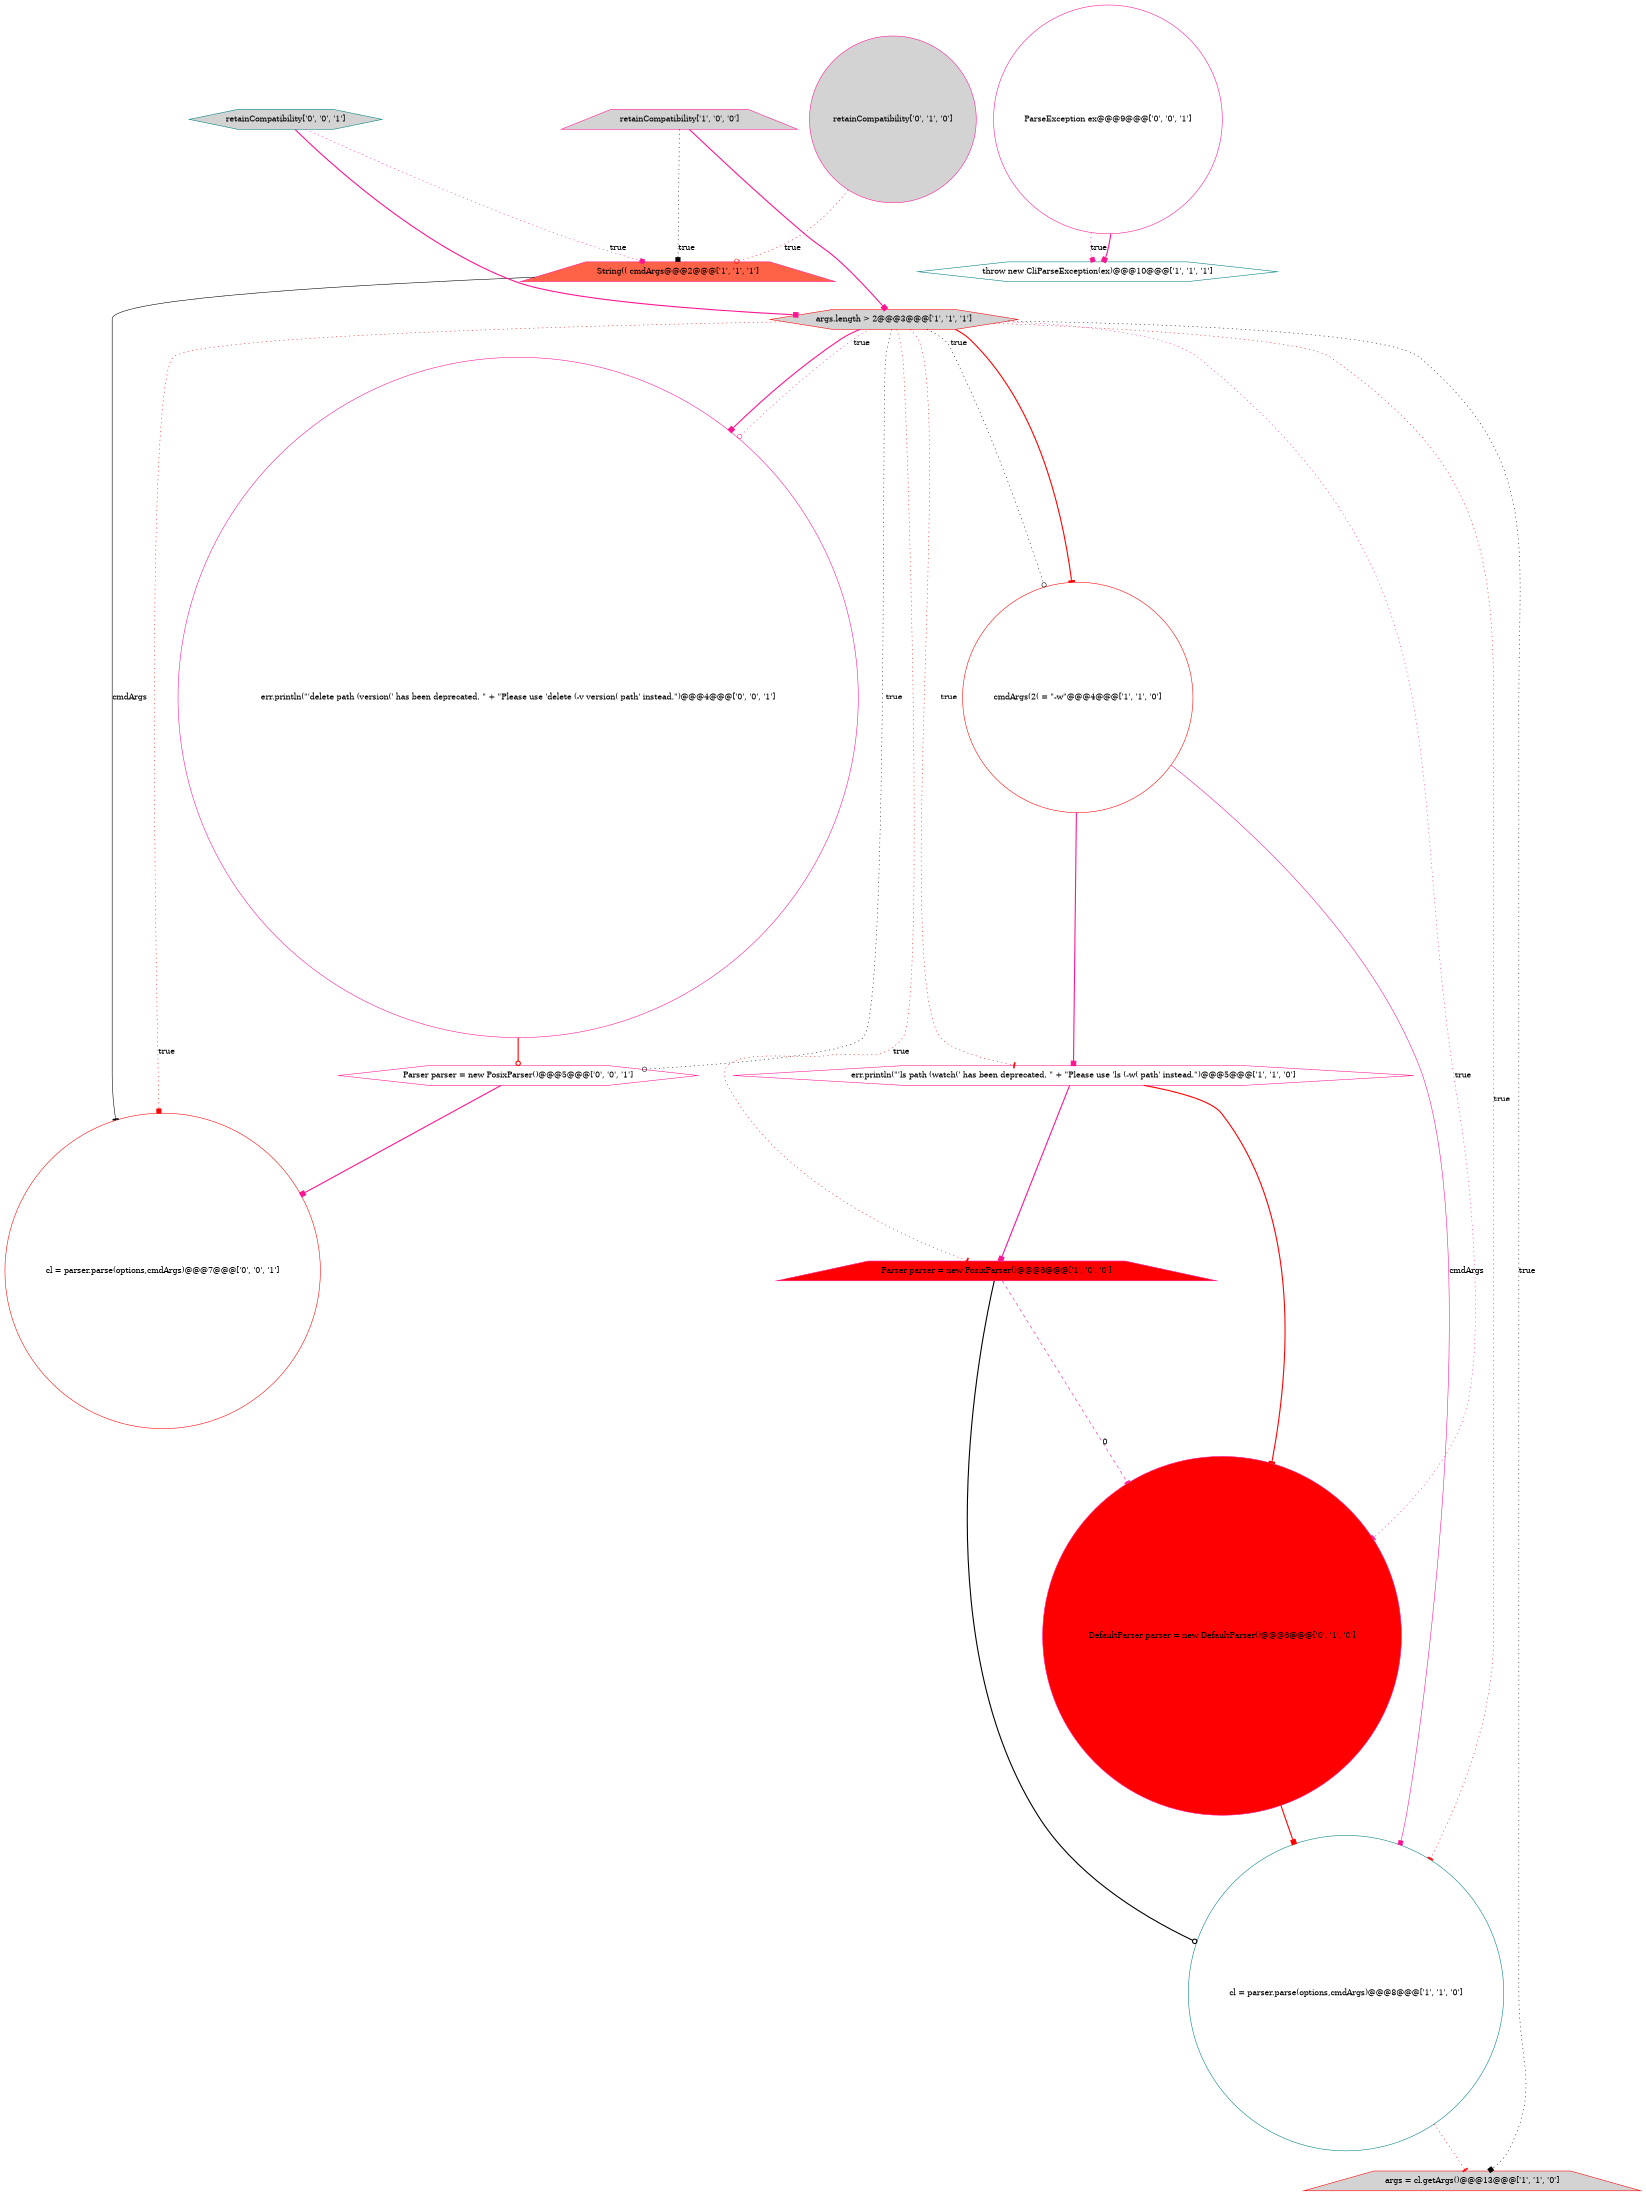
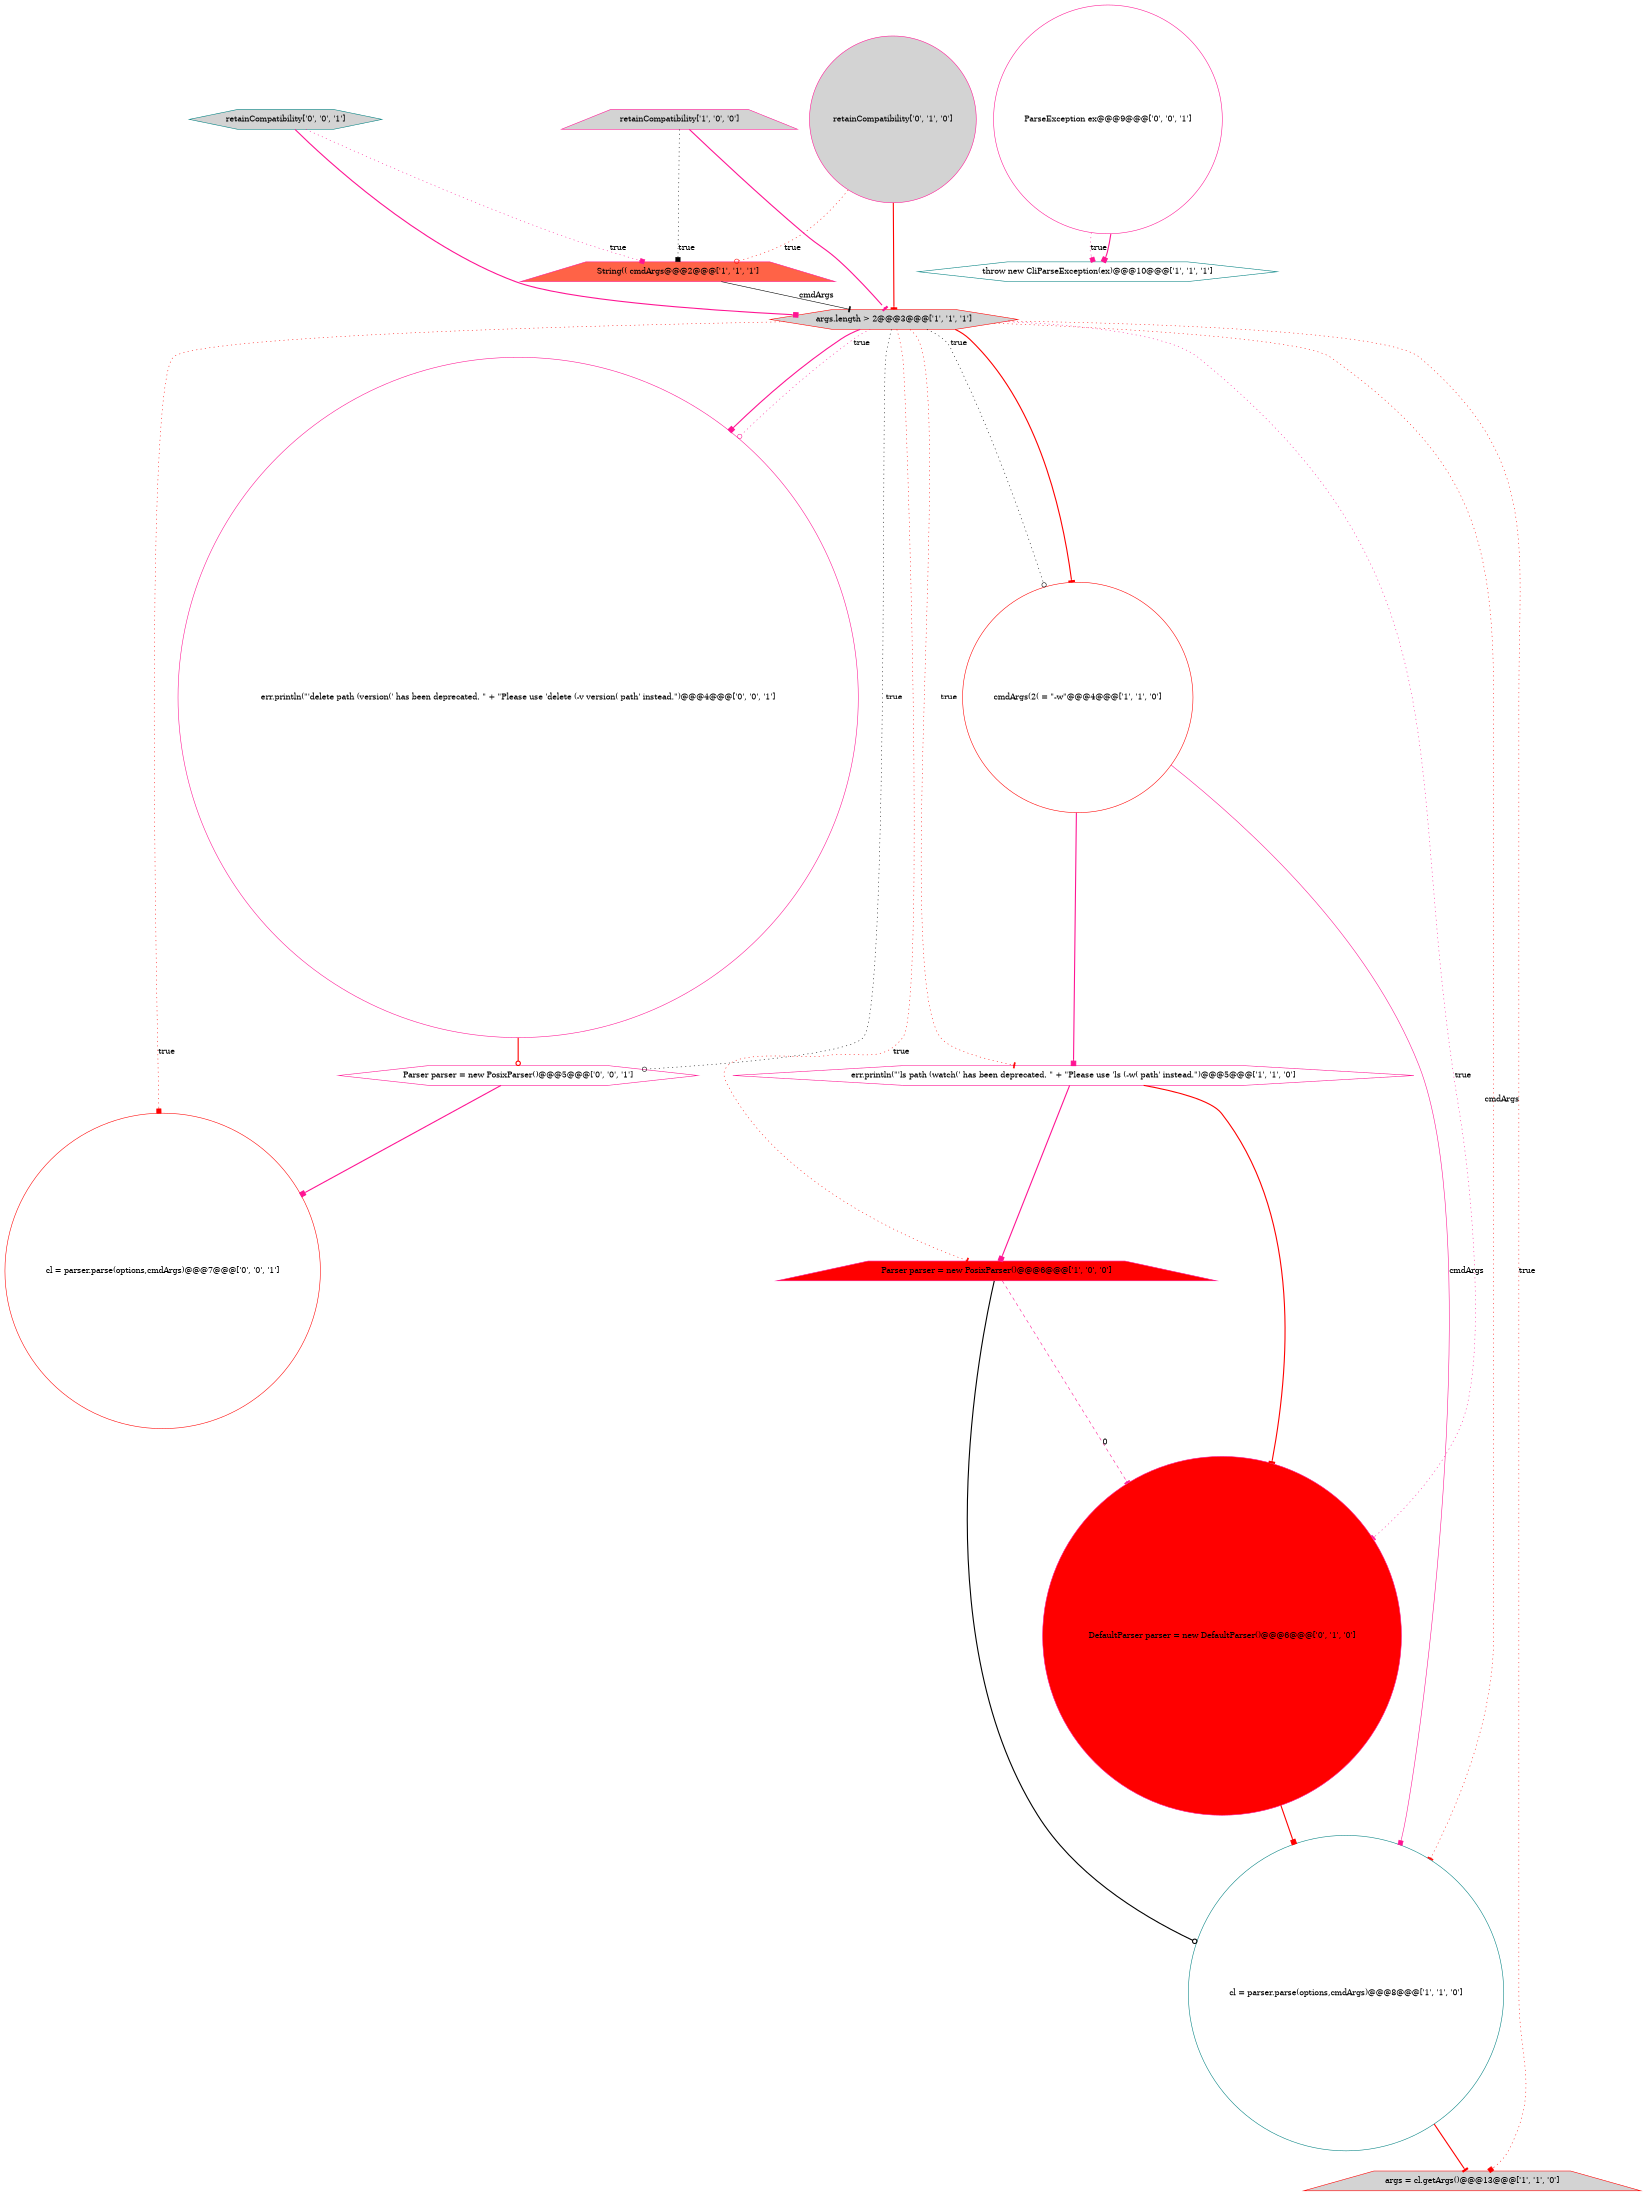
(786, 218) -> (786, 218)
none -> (894, 255)
(112, 505) -> (784, 295)
(1519, 1044) -> (1519, 1044)
(1502, 1099) -> (1502, 1099)
(1449, 2146) -> (1449, 2146)
